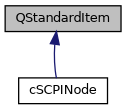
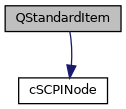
(55, 61) -> (72, 48)
